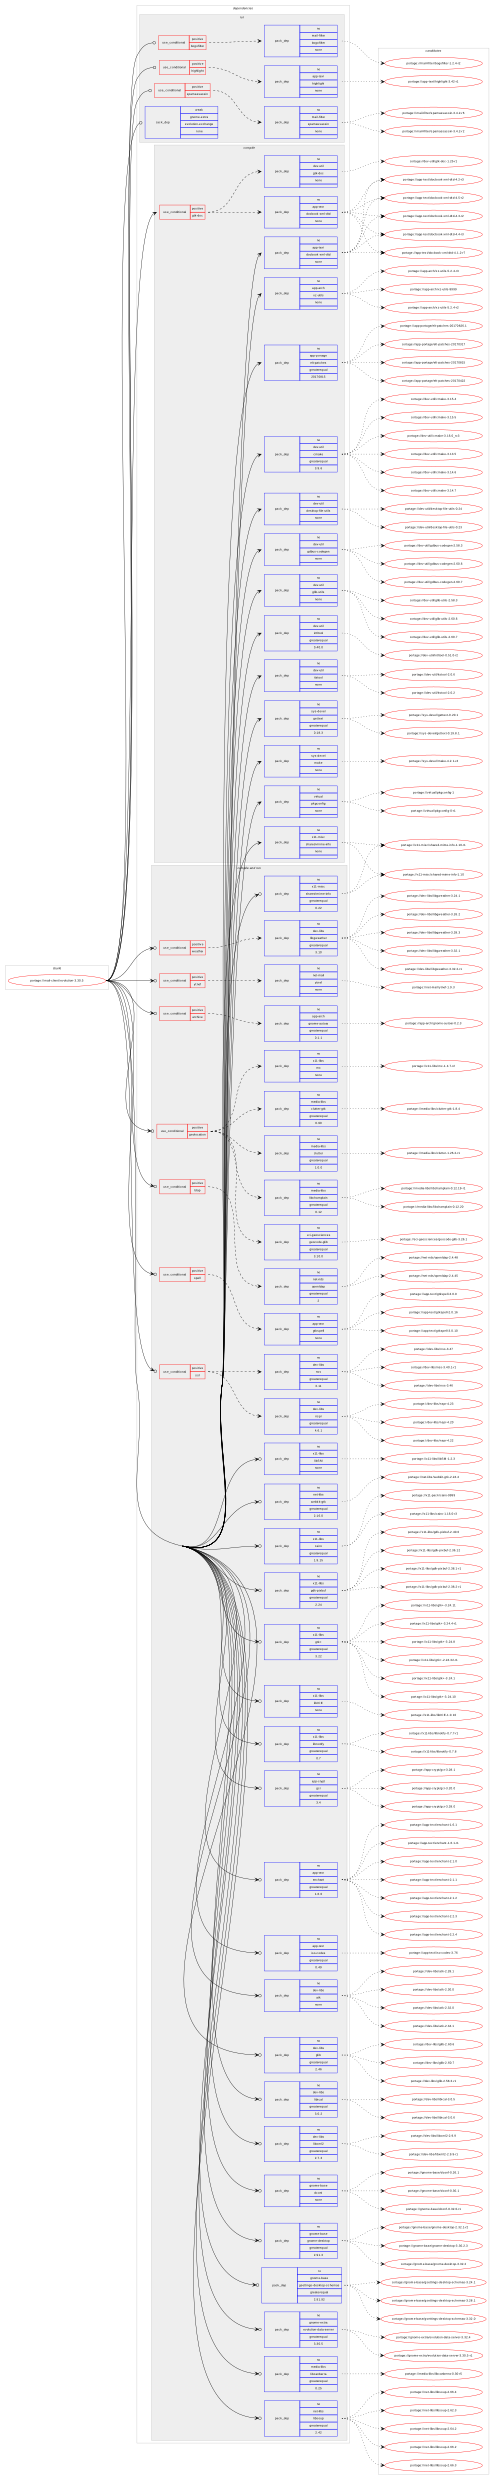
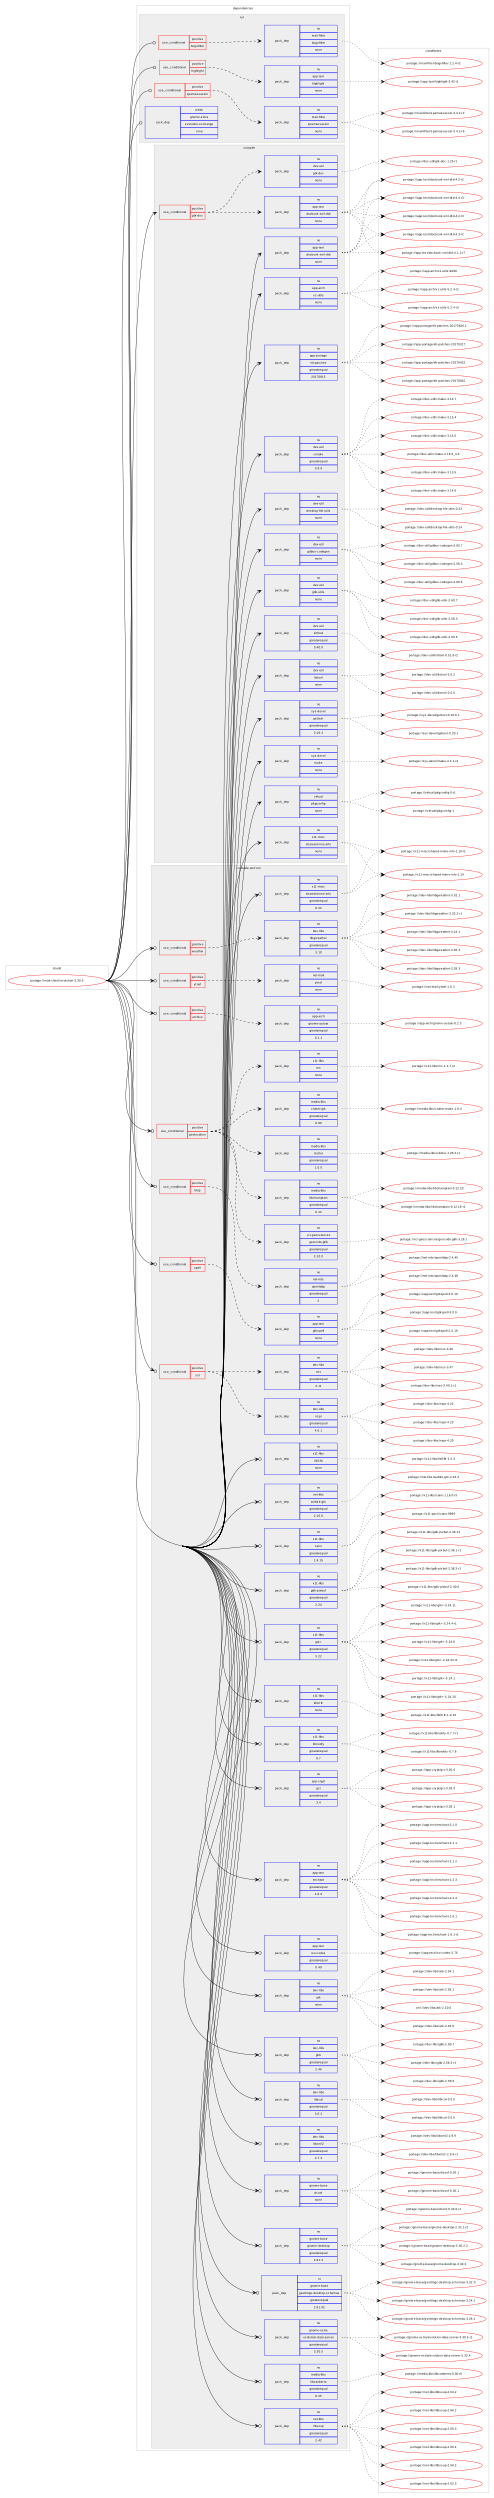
(434, 1109) -> (434, 1109)
(434, 1990) -> (434, 2008)
none -> (434, 2465)
